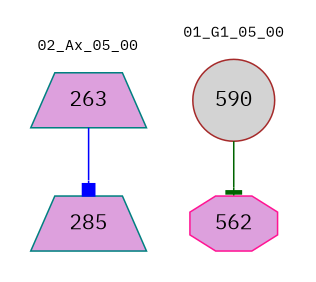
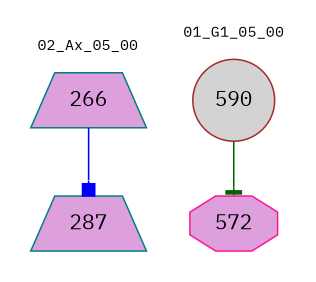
(89, 100) -> (89, 100)
(89, 224) -> (89, 224)
(234, 224) -> (234, 224)
